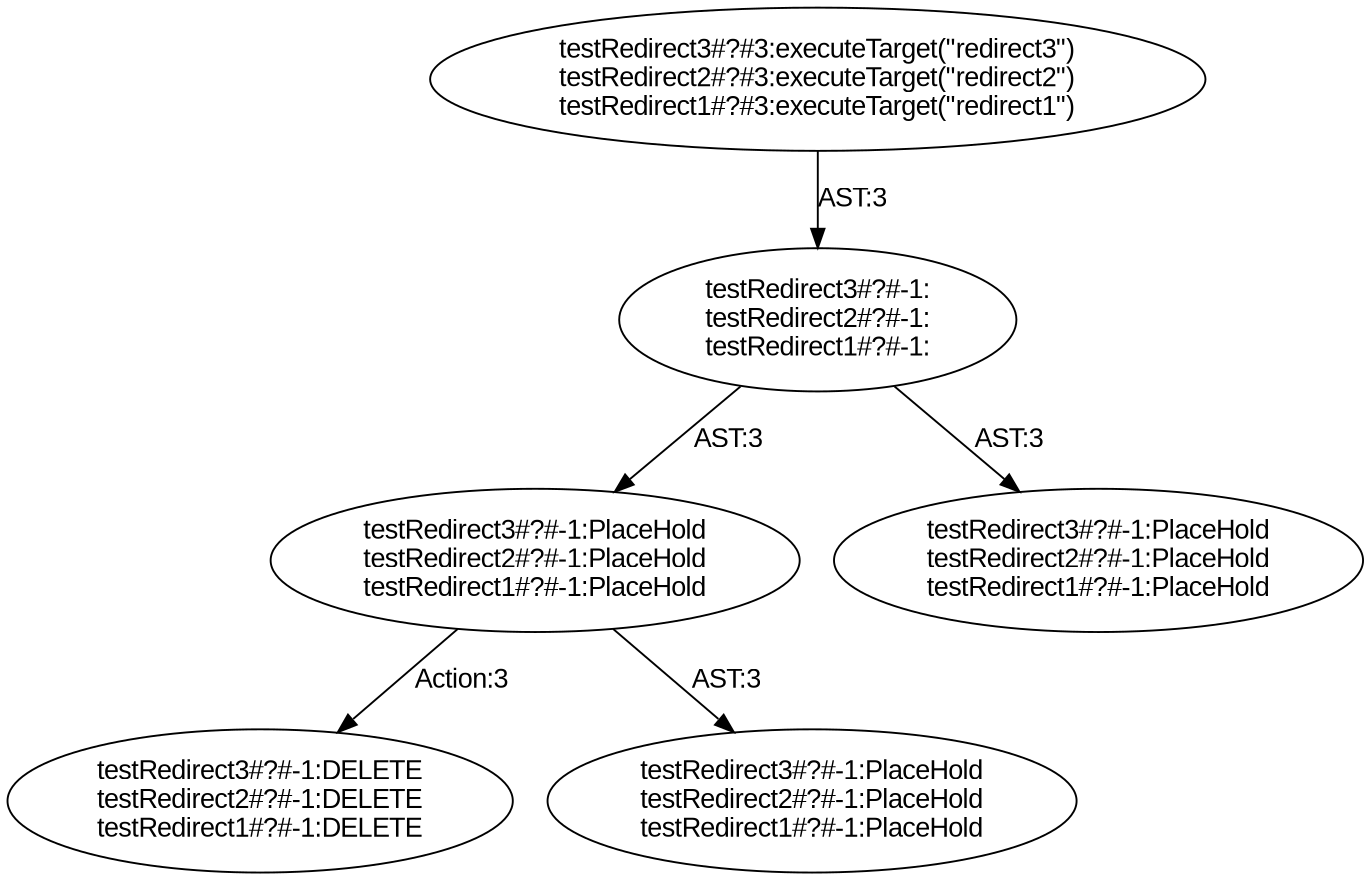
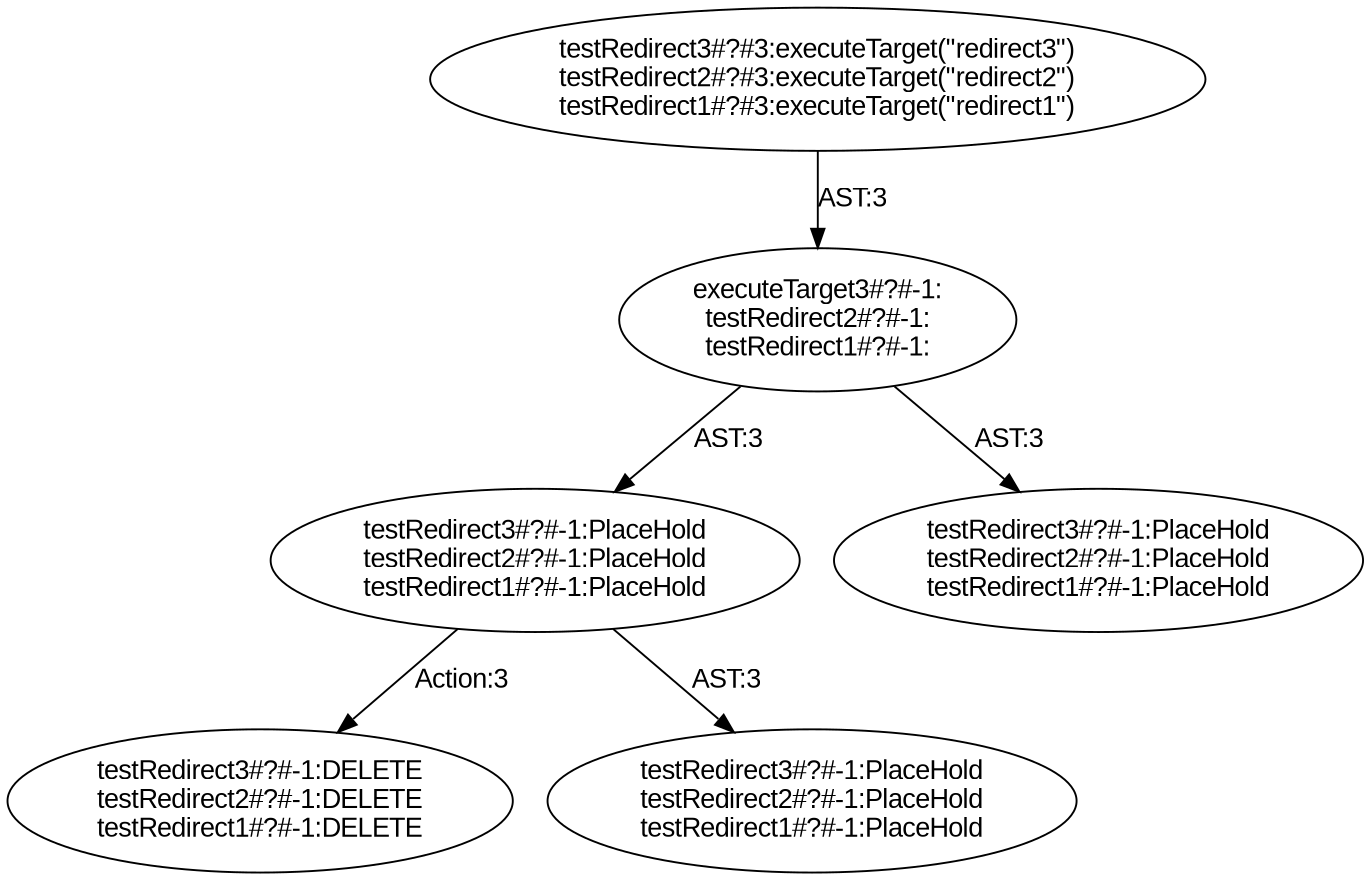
(818, 320) -> (818, 320)
